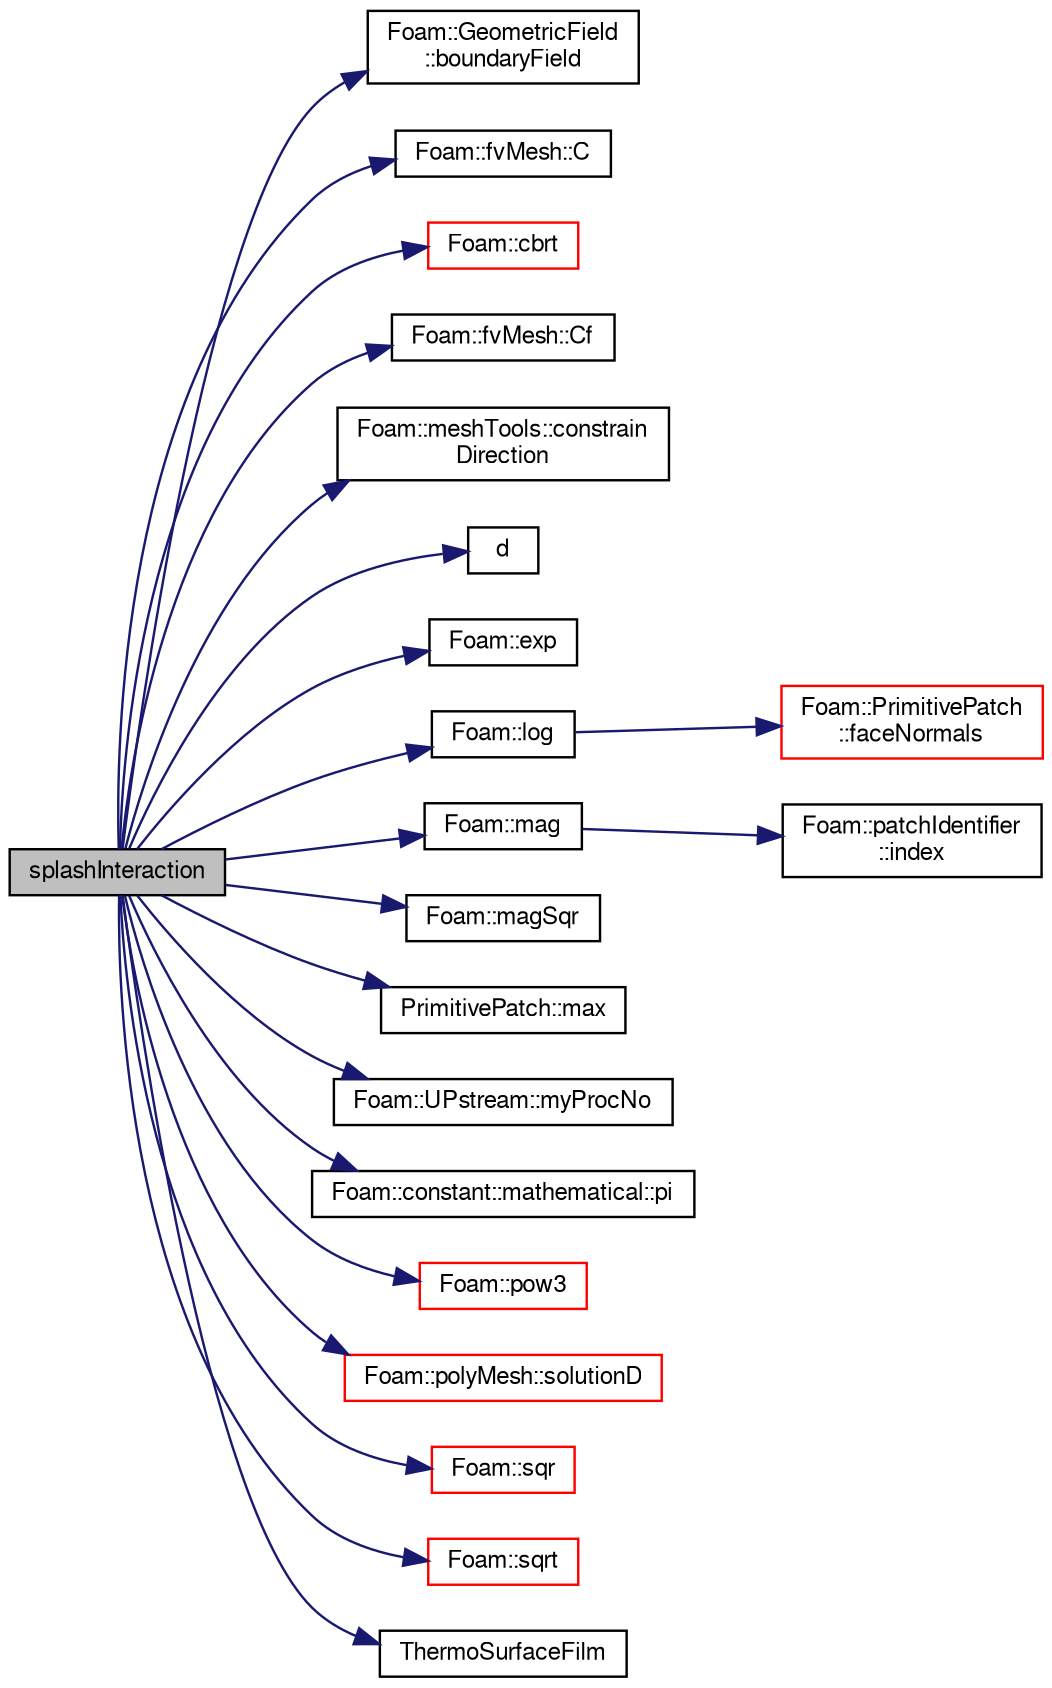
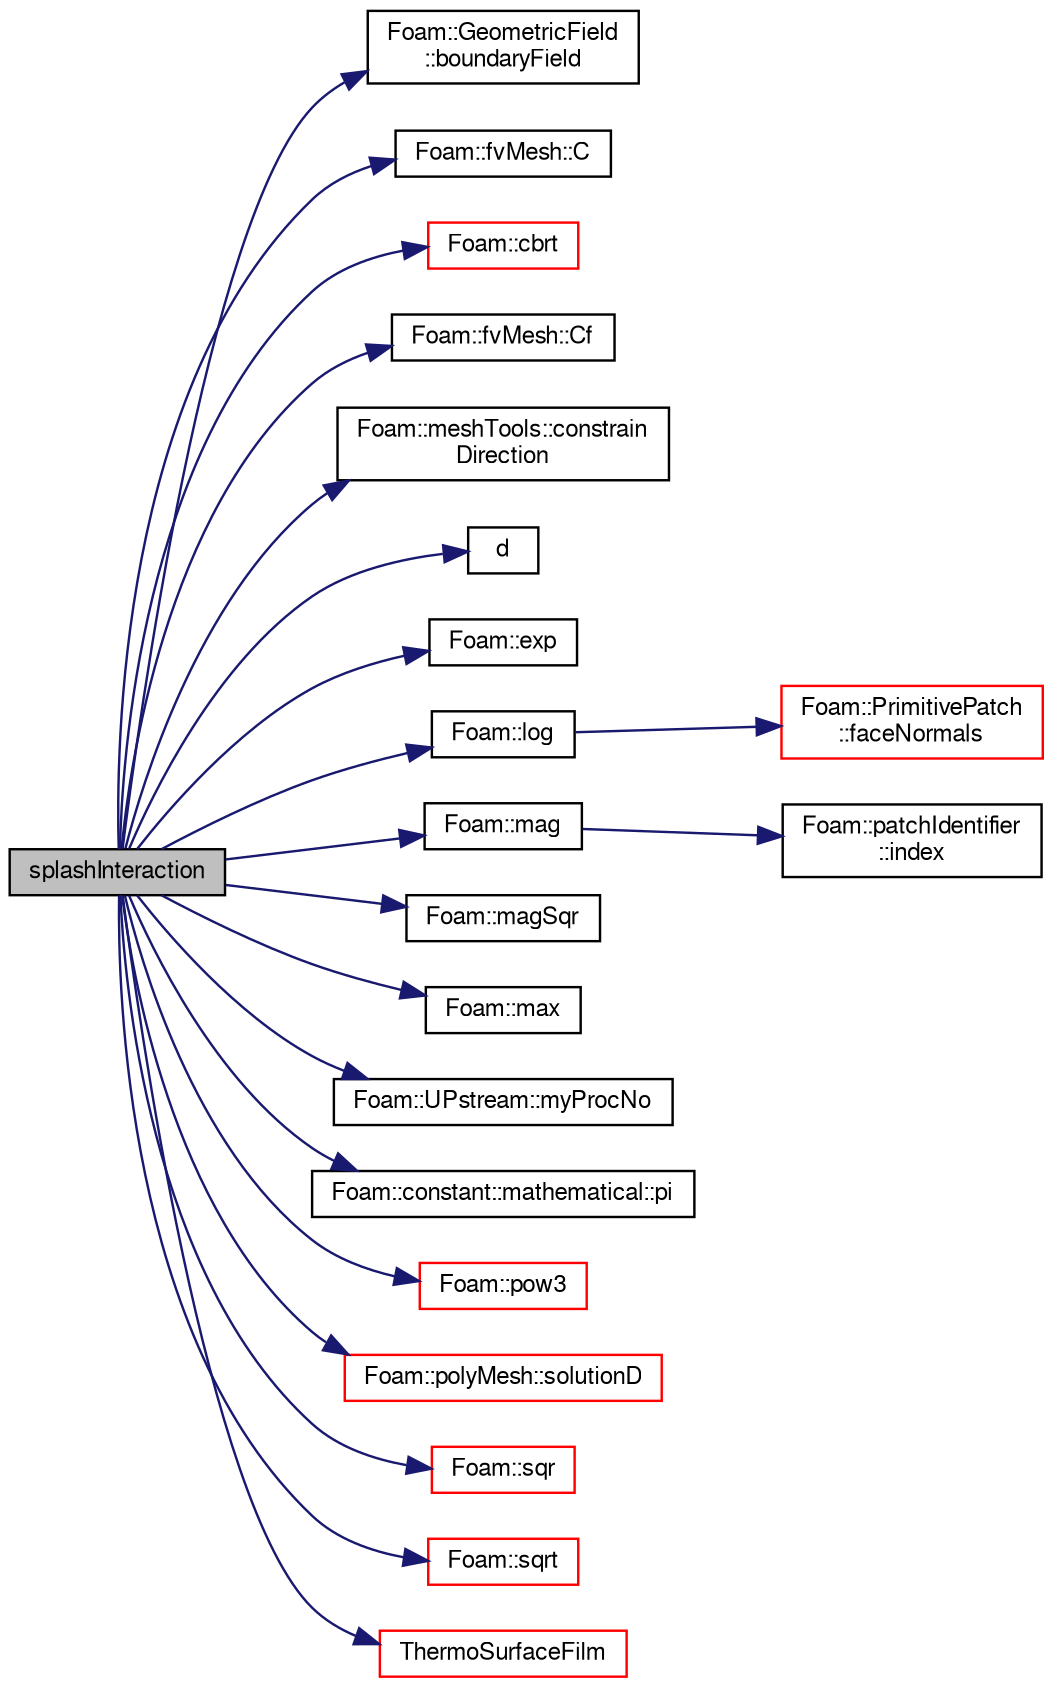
(503, 1010) -> (503, 1010)
(503, 1654) -> (503, 1654)
